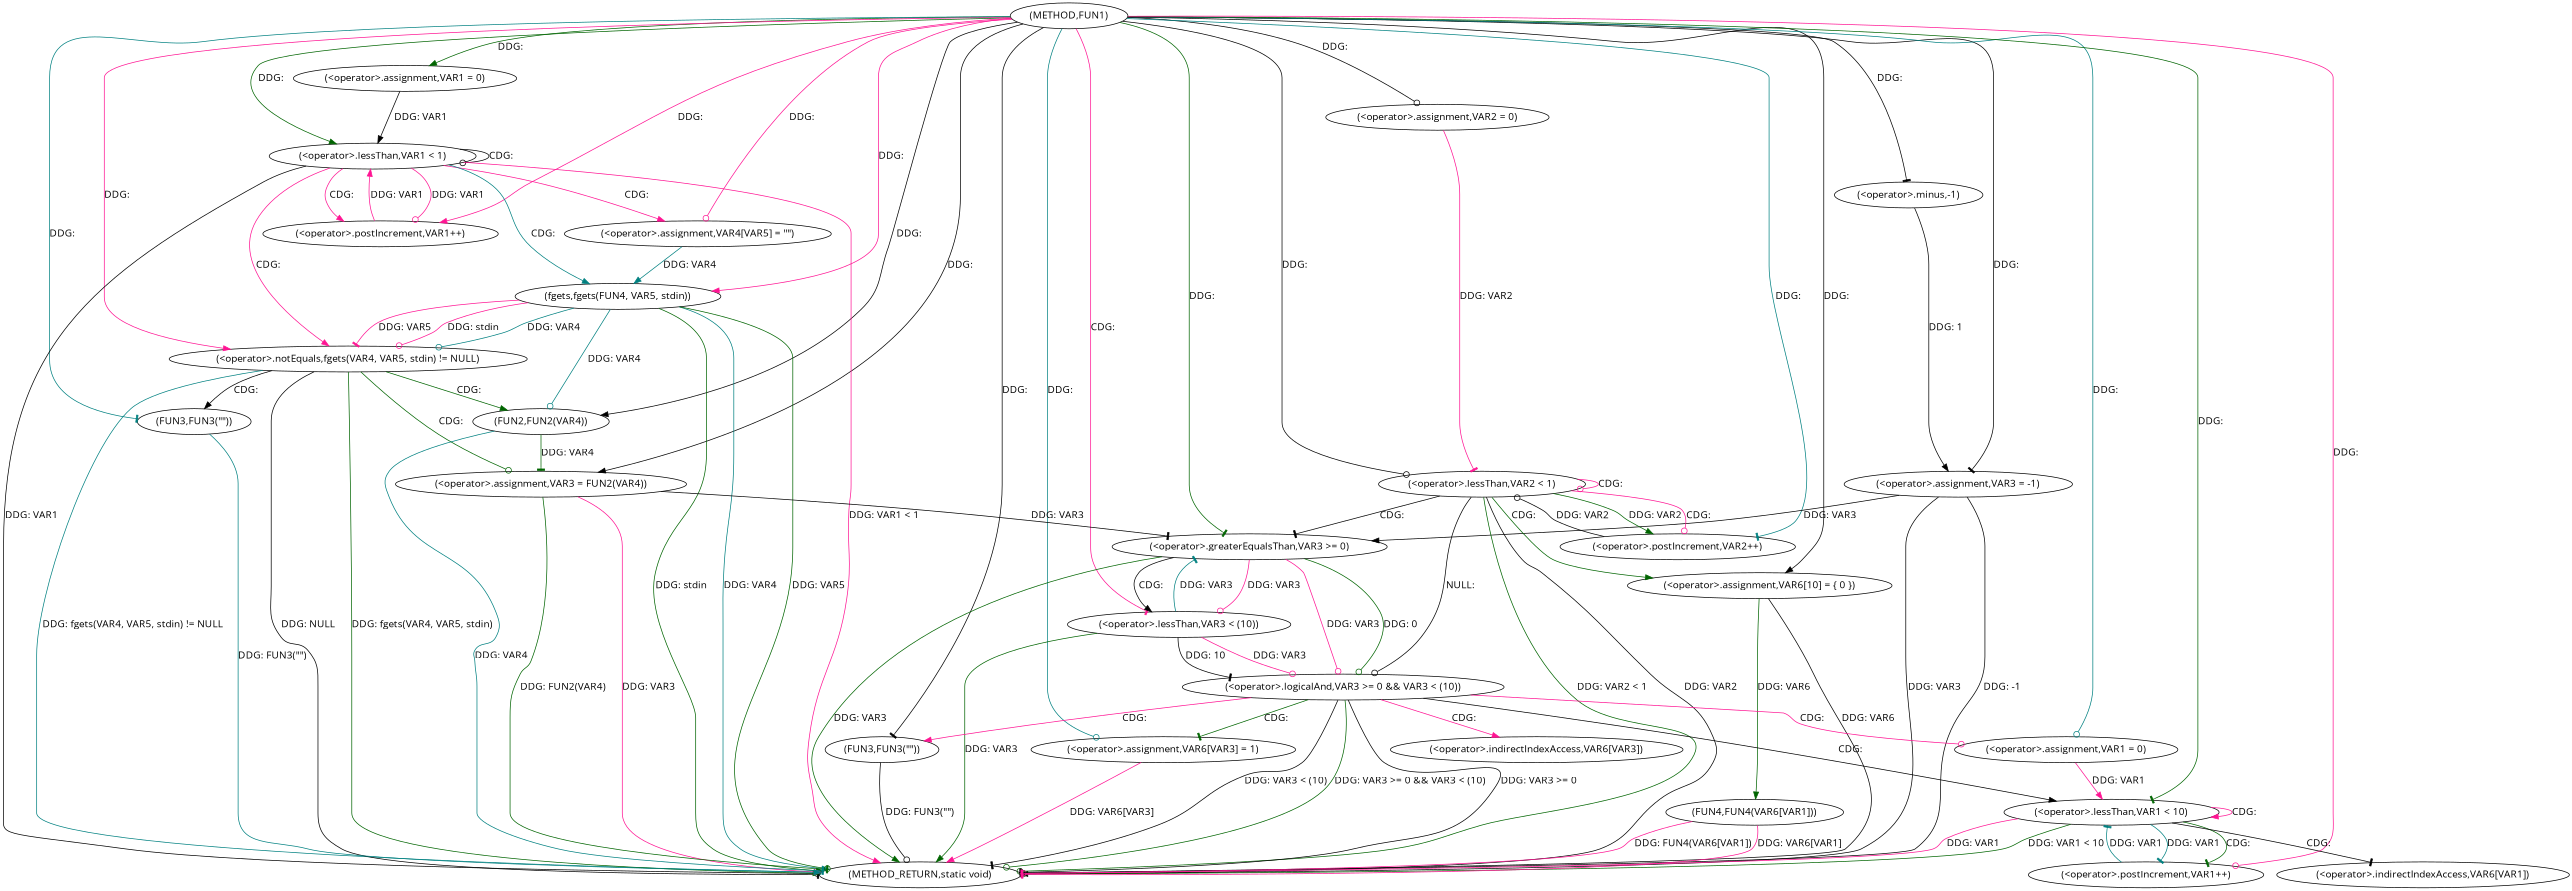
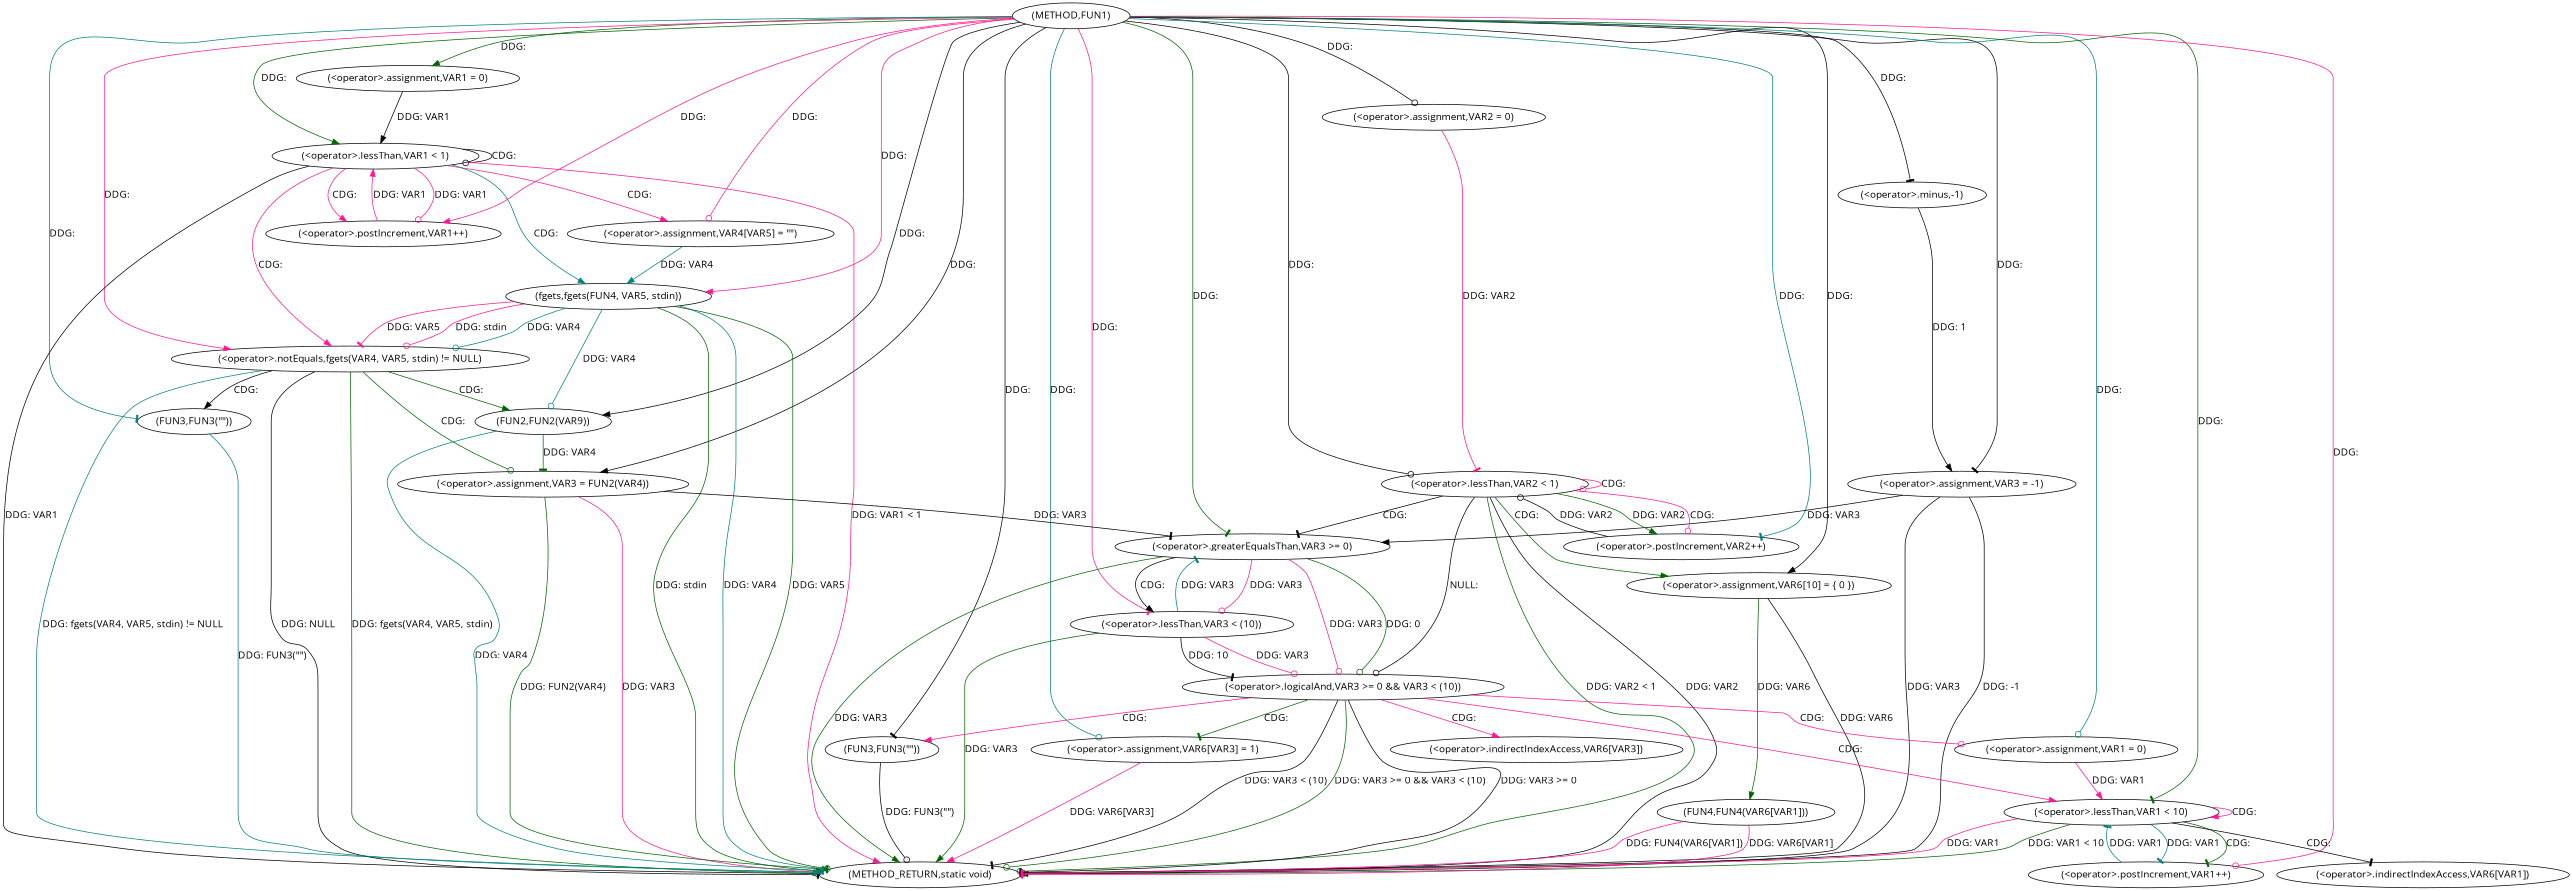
(1104, 328) -> (1107, 328)
(541, 422) -> (543, 422)
(1737, 744) -> (1737, 744)
